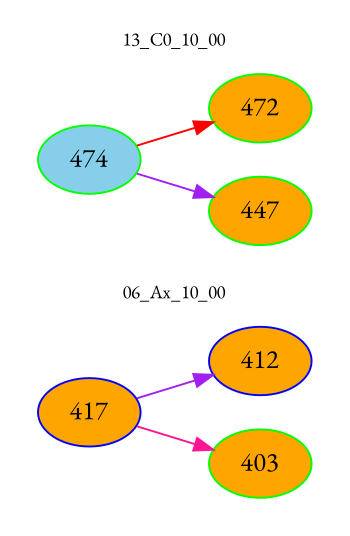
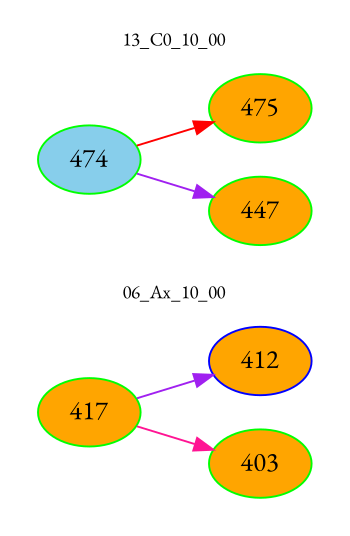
(260, 108) -> (260, 108)
(89, 412) -> (89, 412)
